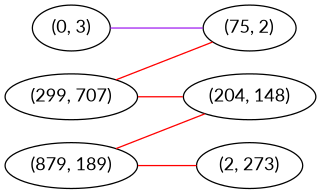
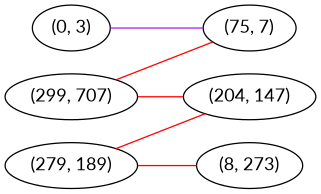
(250, 28) -> (250, 28)
(250, 97) -> (250, 97)
(71, 166) -> (71, 166)
(250, 166) -> (250, 166)
